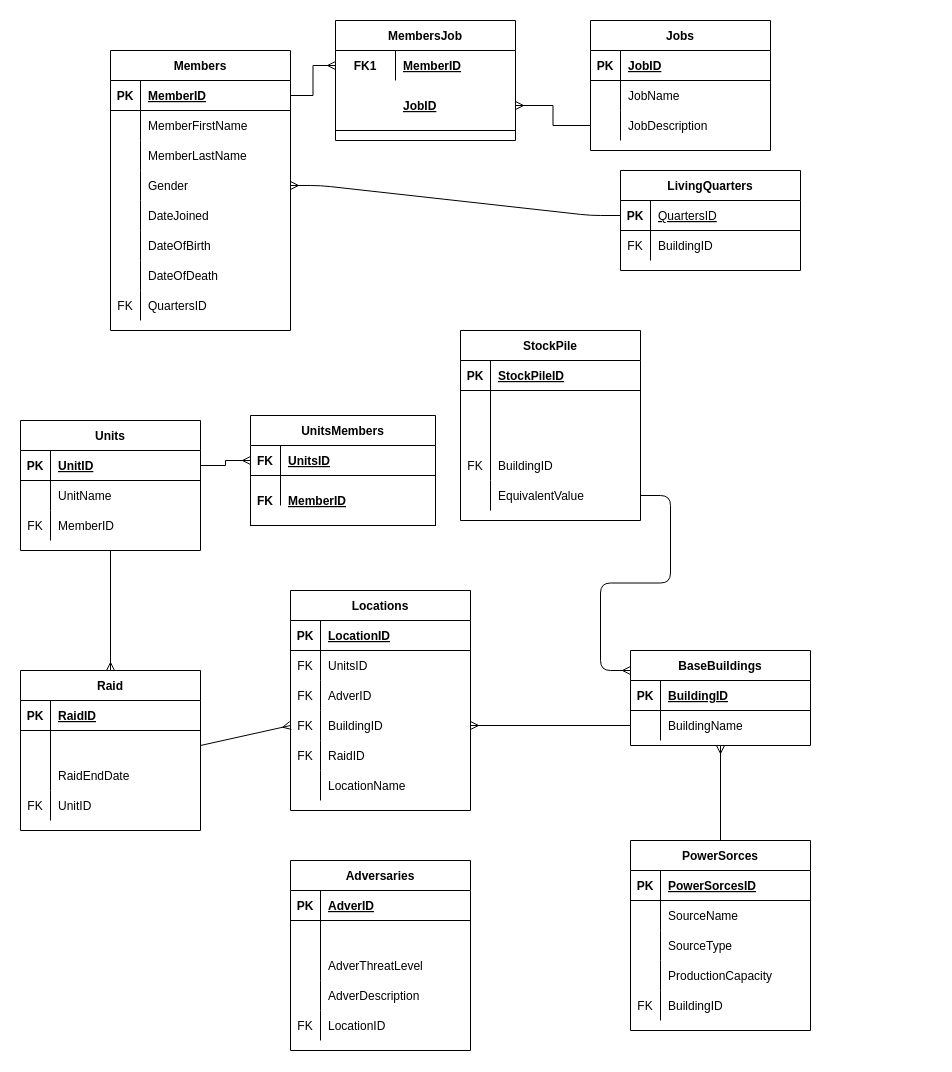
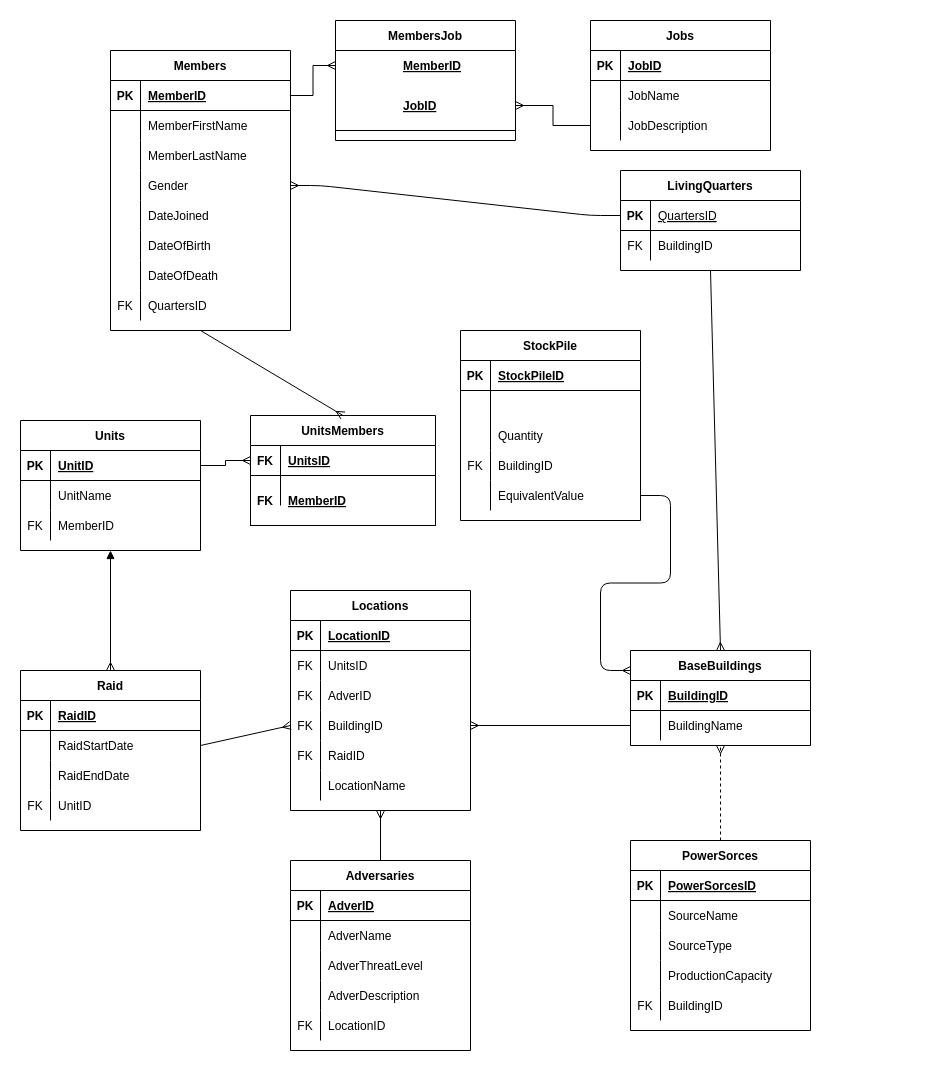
(366, 66) -> none
none -> (272, 373)
none -> (566, 436)
none -> (716, 462)
(111, 557) -> (111, 560)
none -> (126, 746)
(721, 794) -> (721, 794)
none -> (381, 837)
none -> (396, 936)
